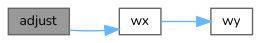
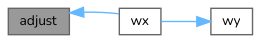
(87, 31) -> (101, 12)
